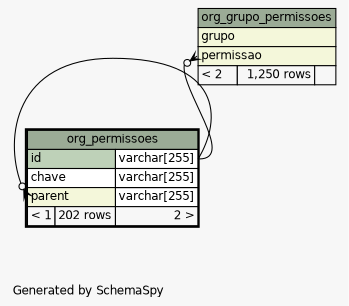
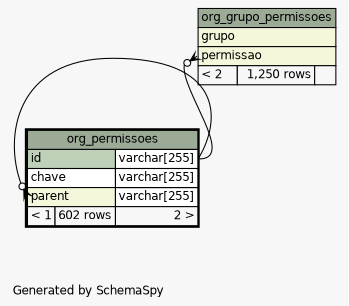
(85, 216) -> (85, 216)
